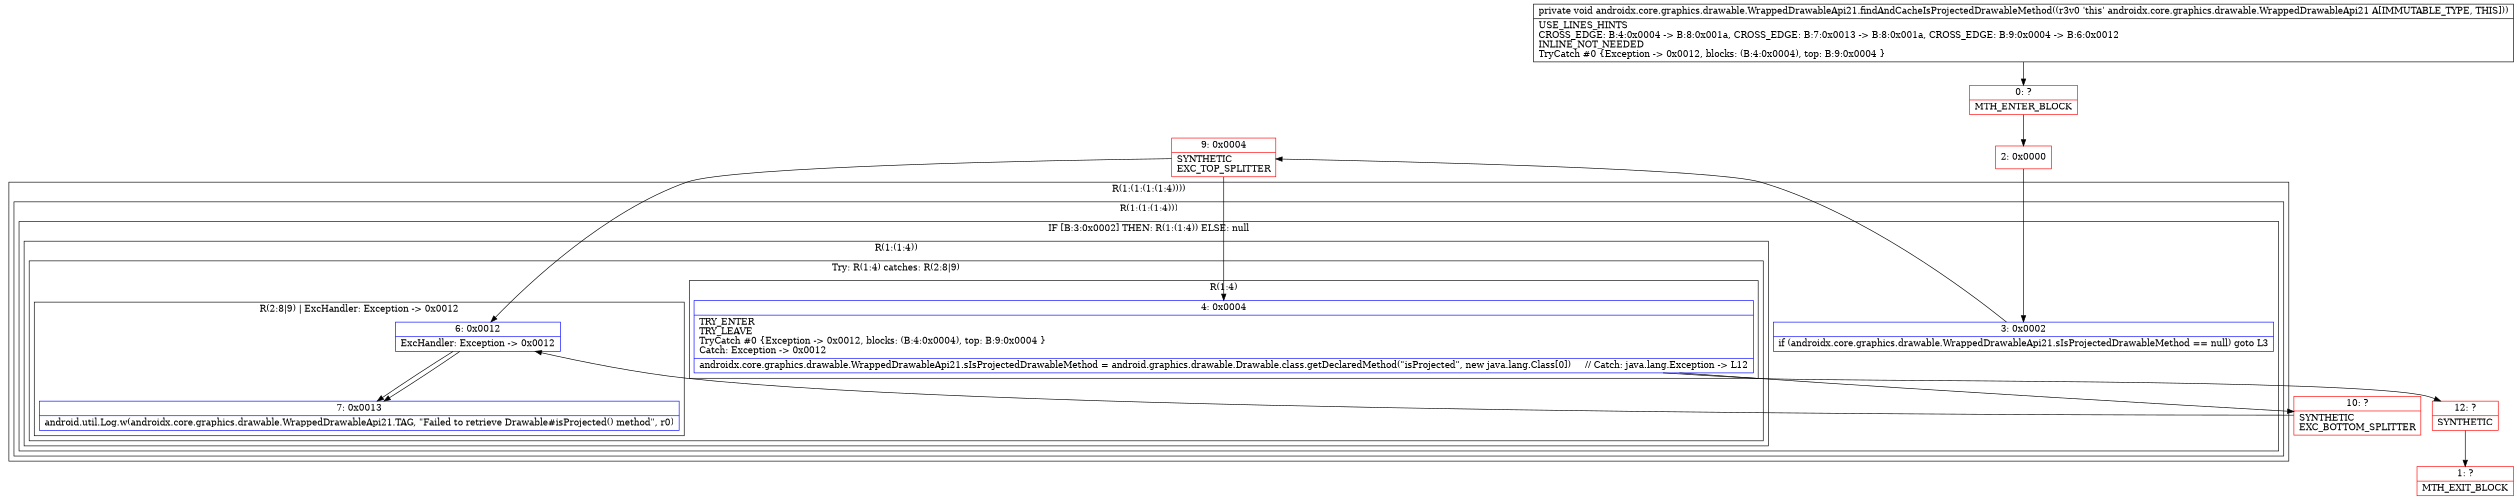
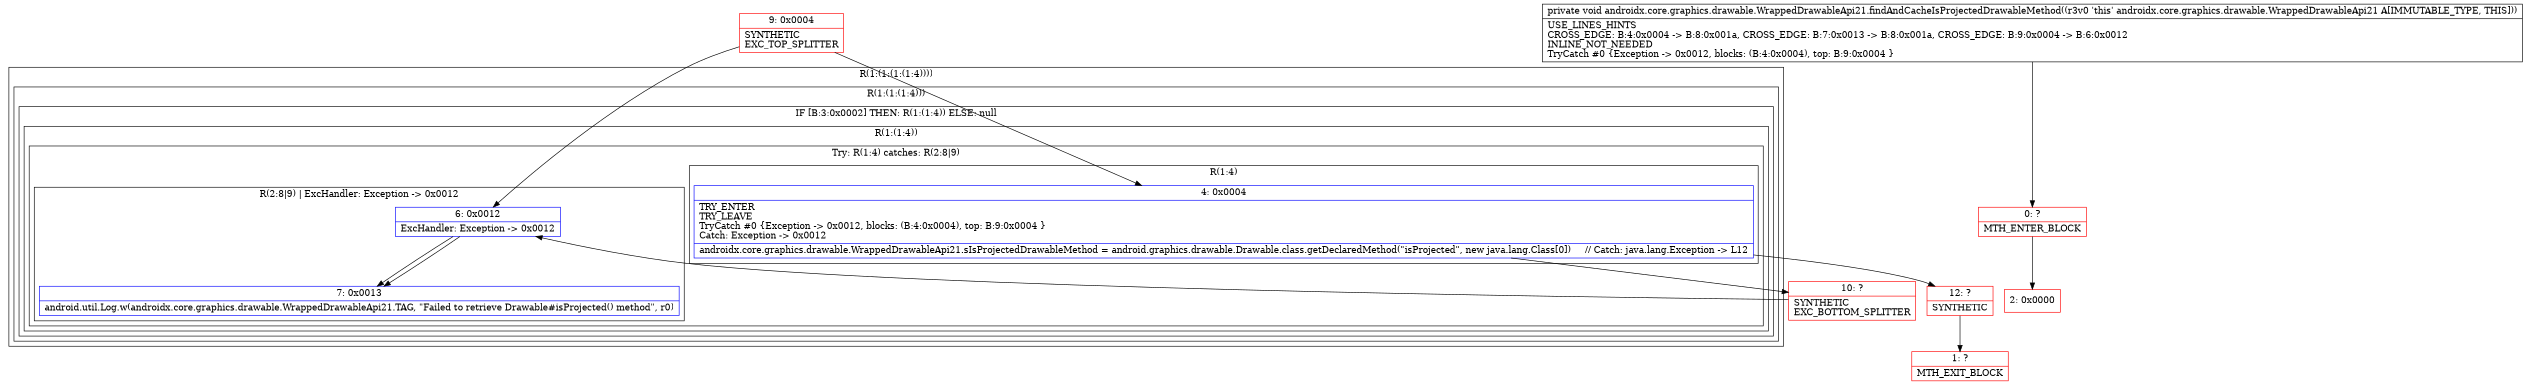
(2023, 337) -> none
